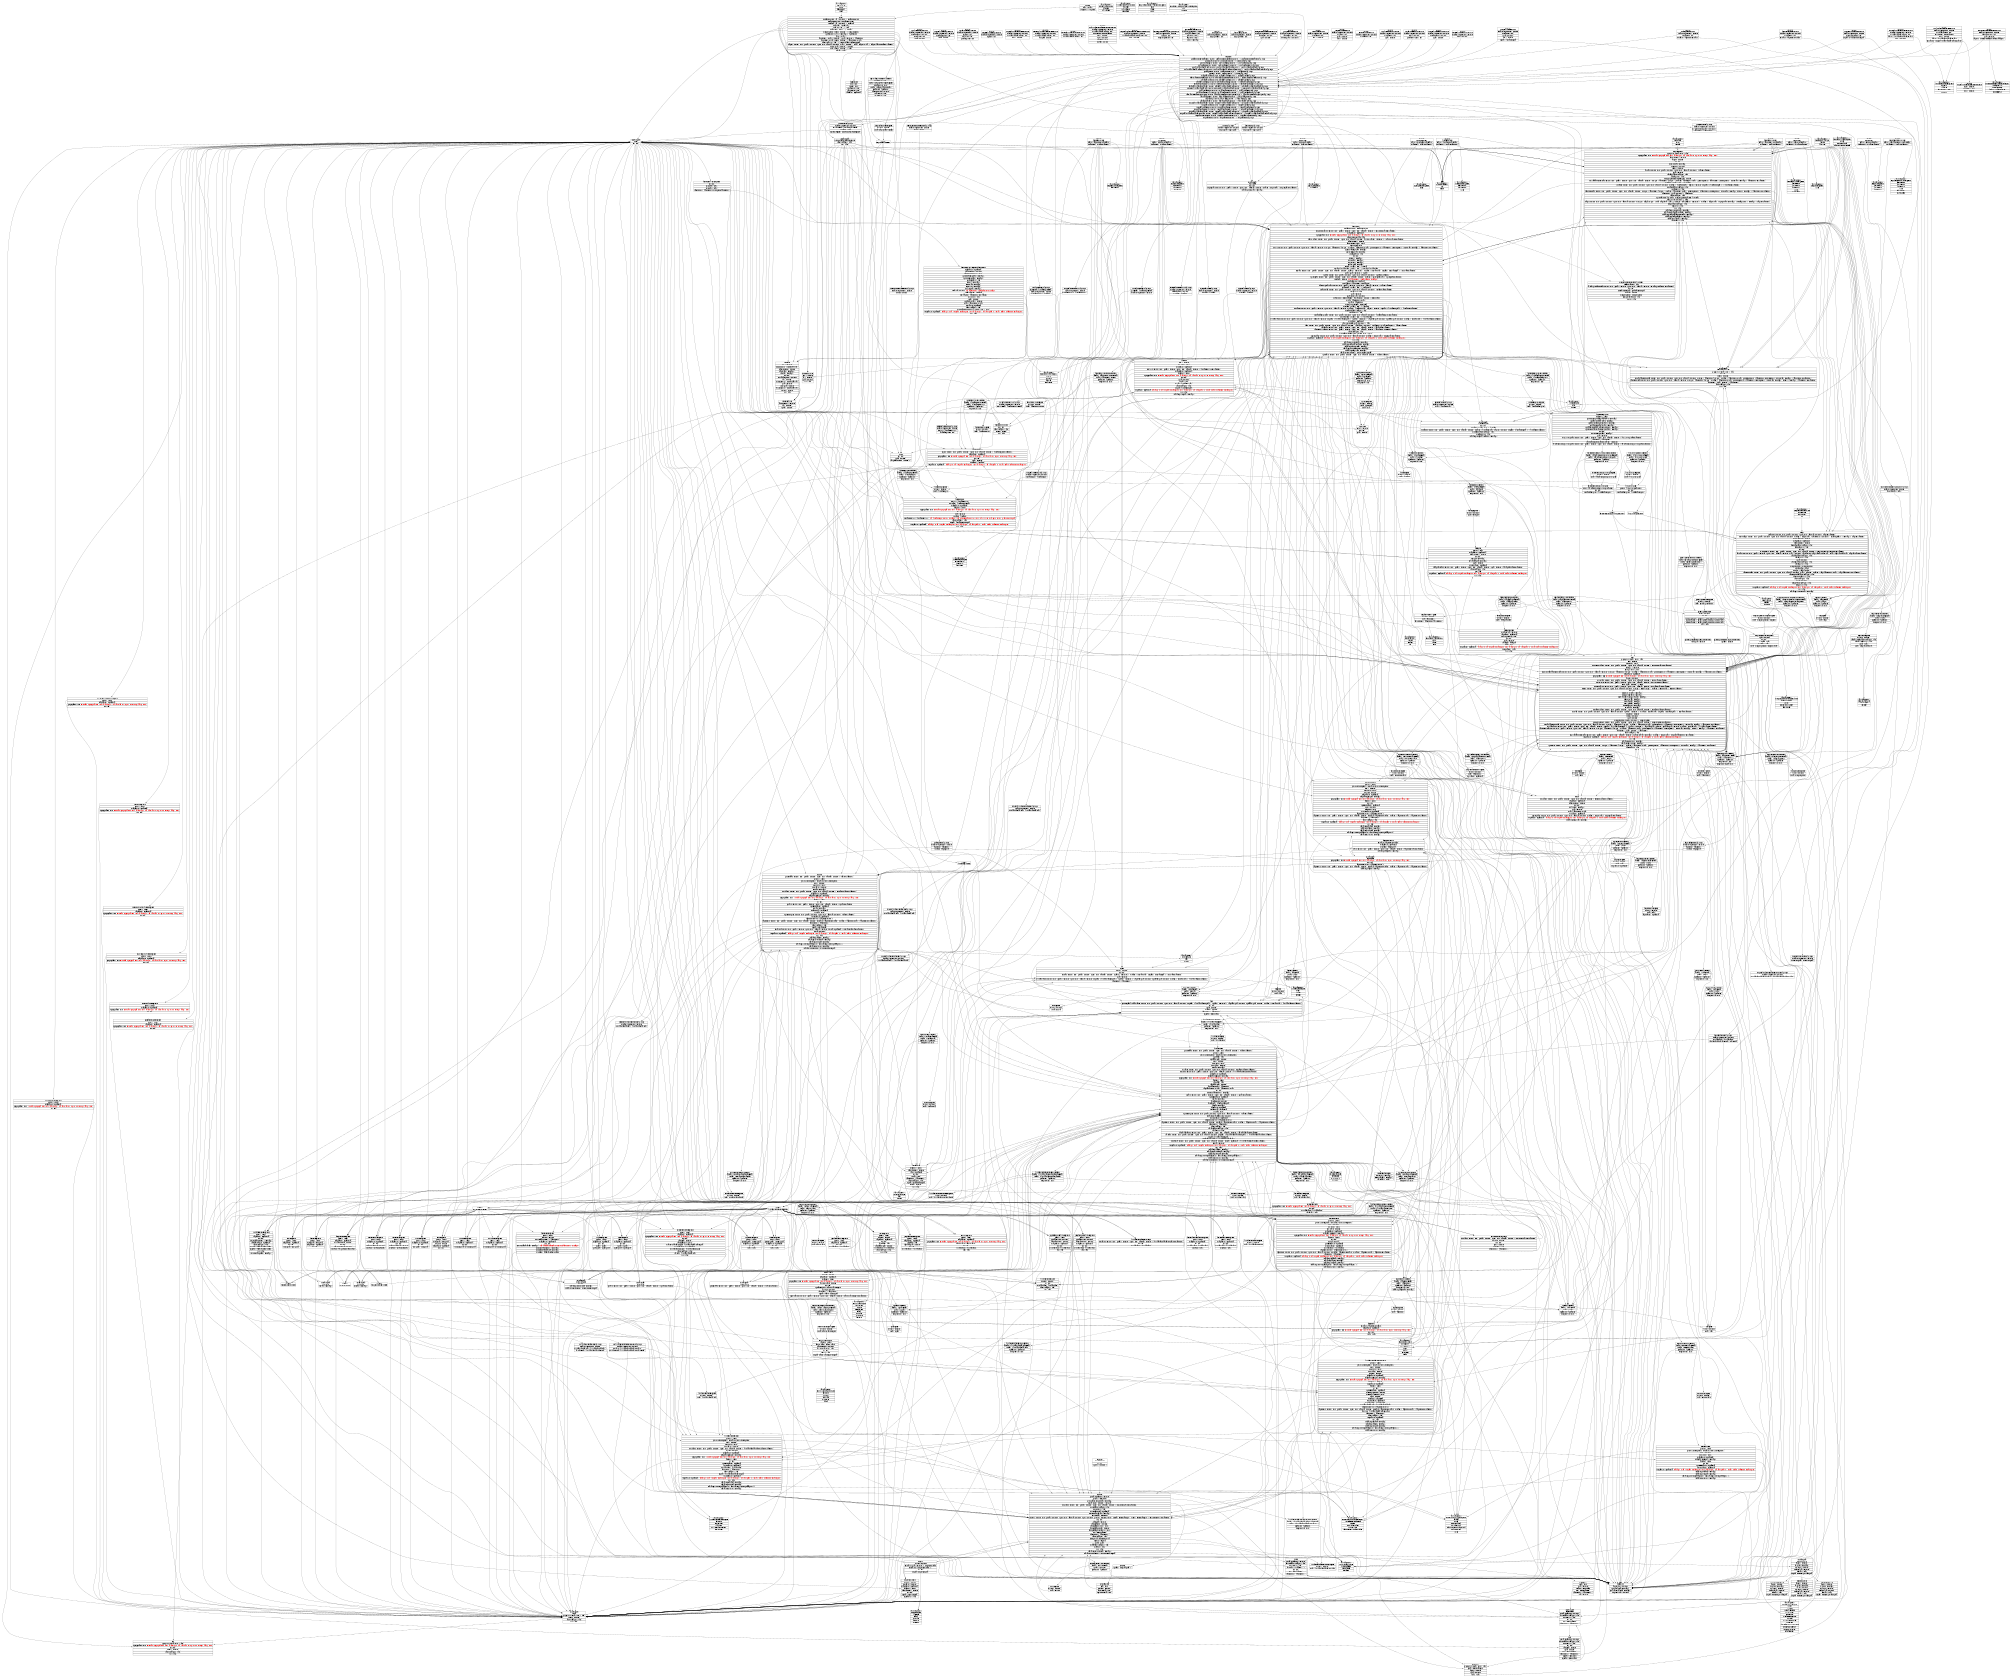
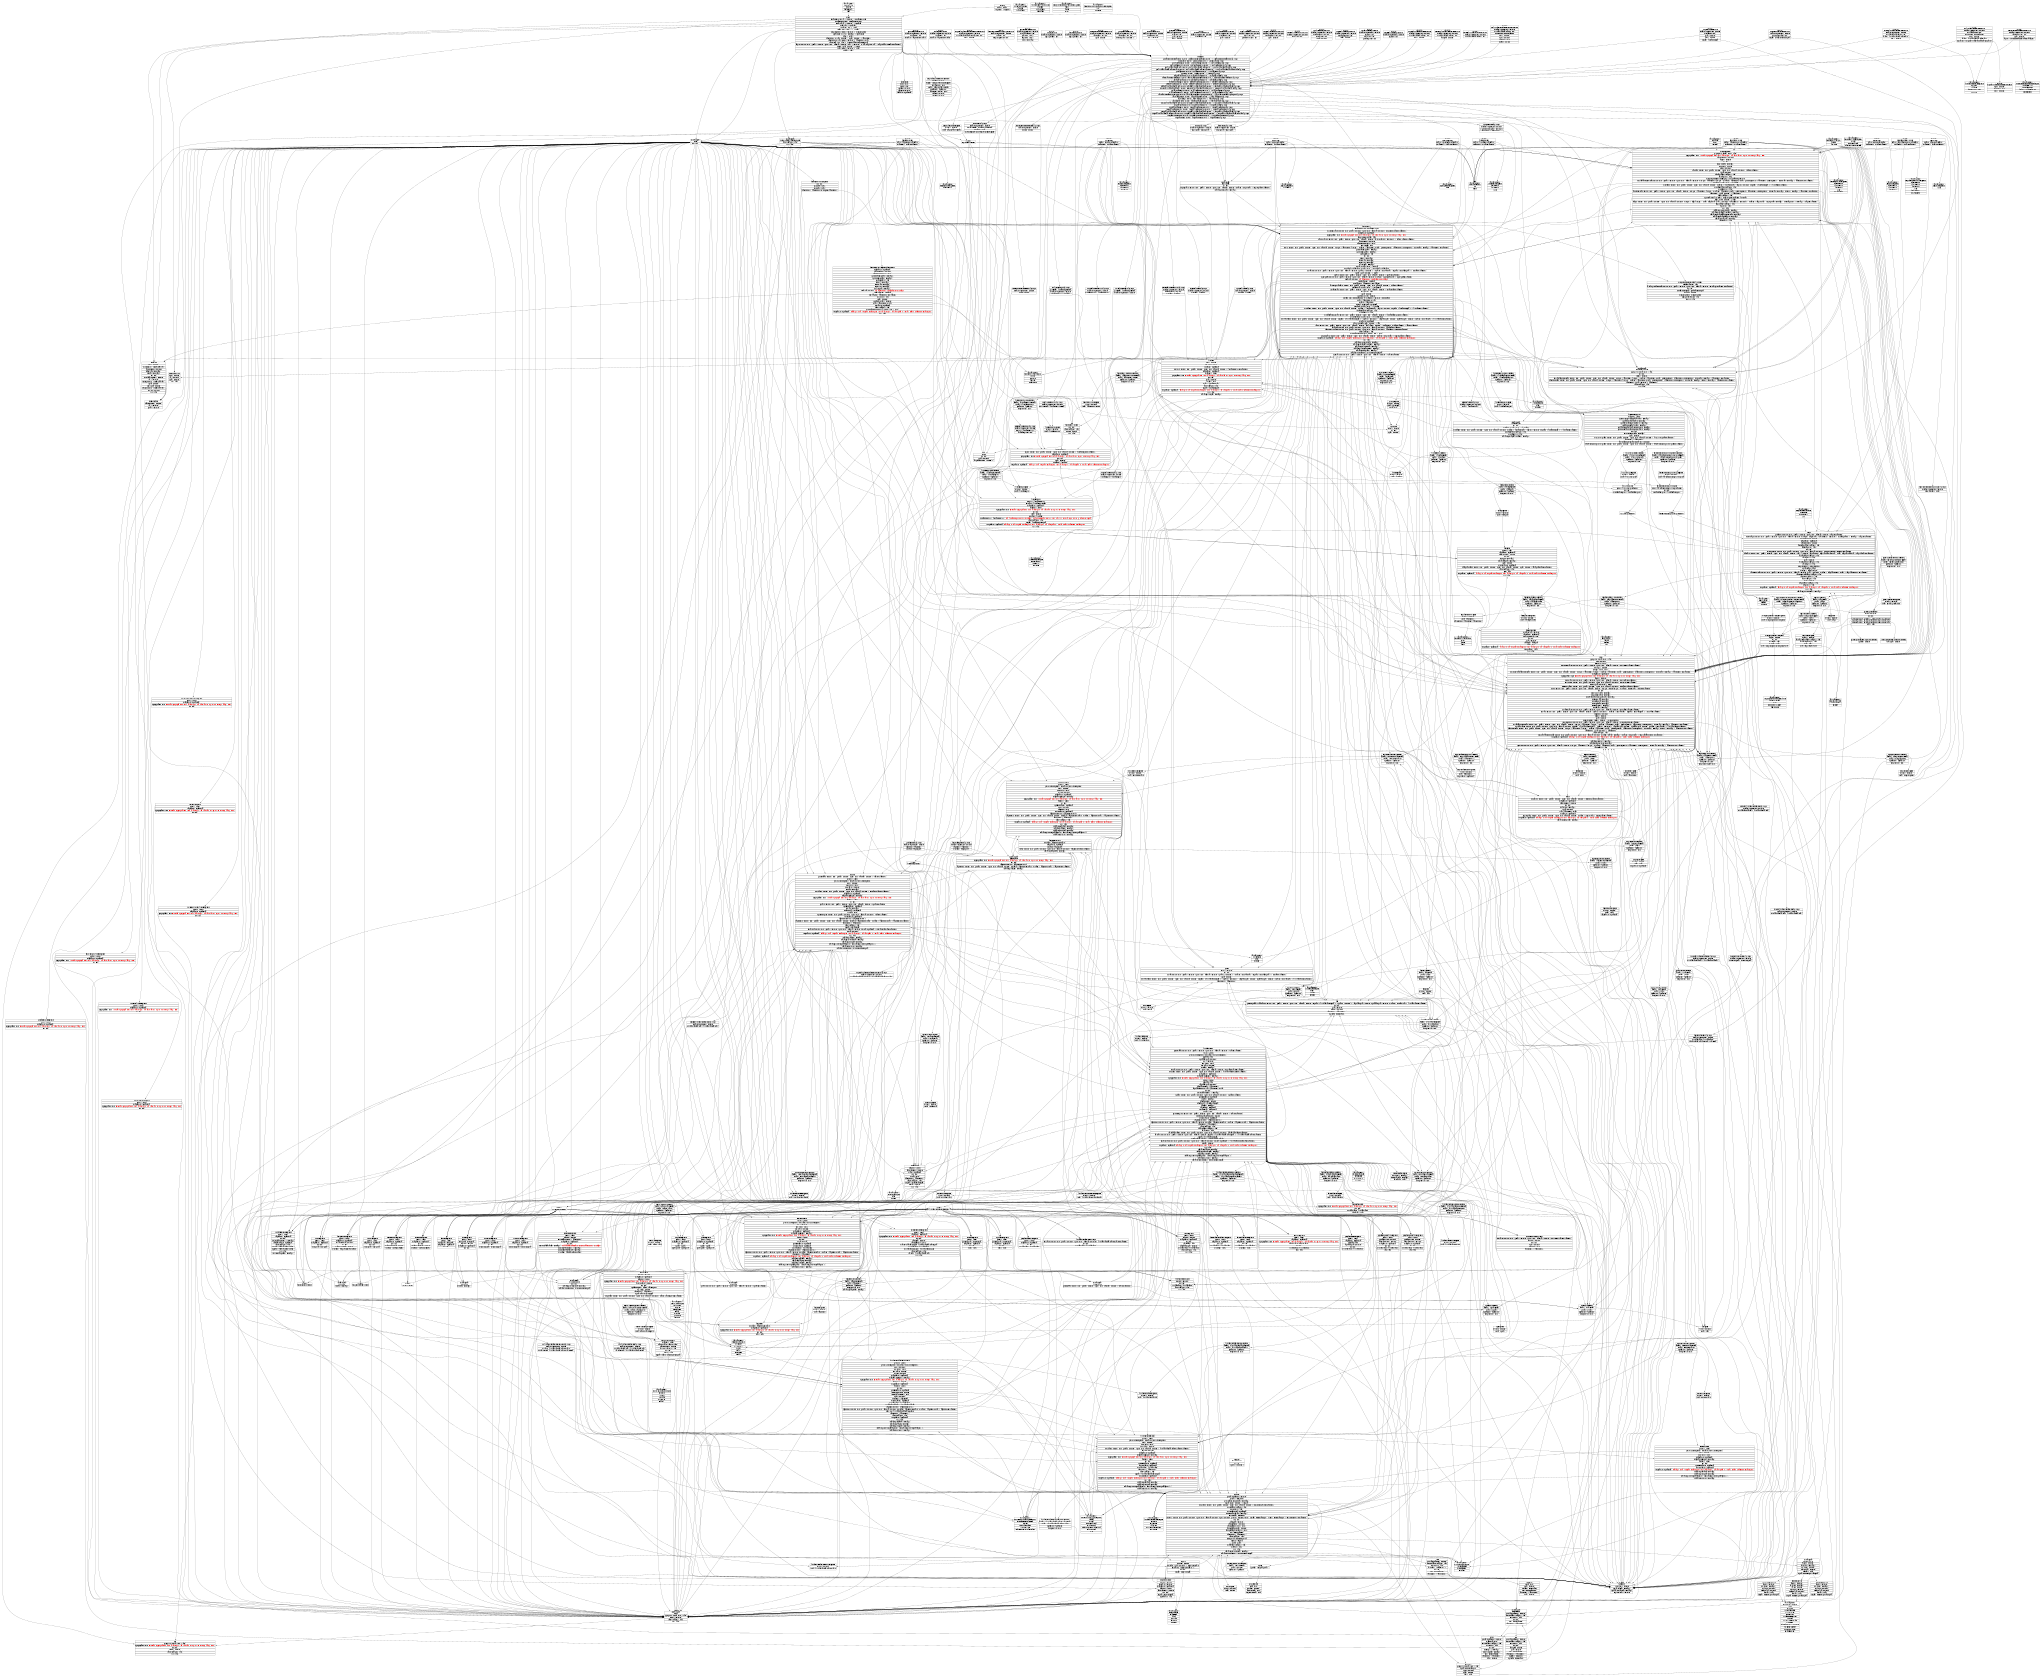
(1678, 179) -> (1726, 179)
none -> (1492, 1648)
